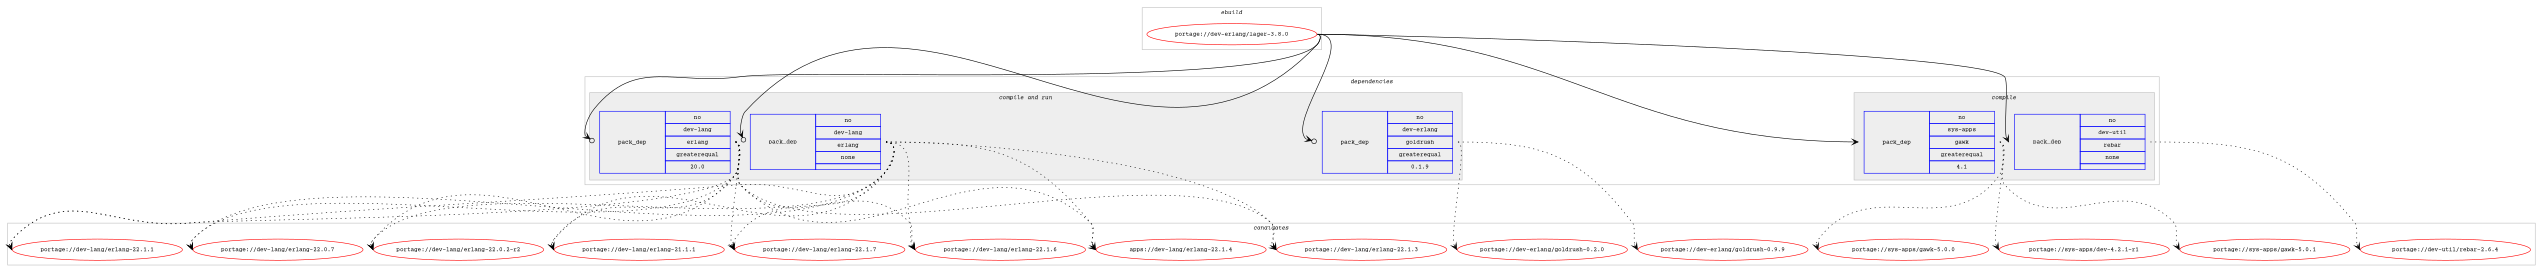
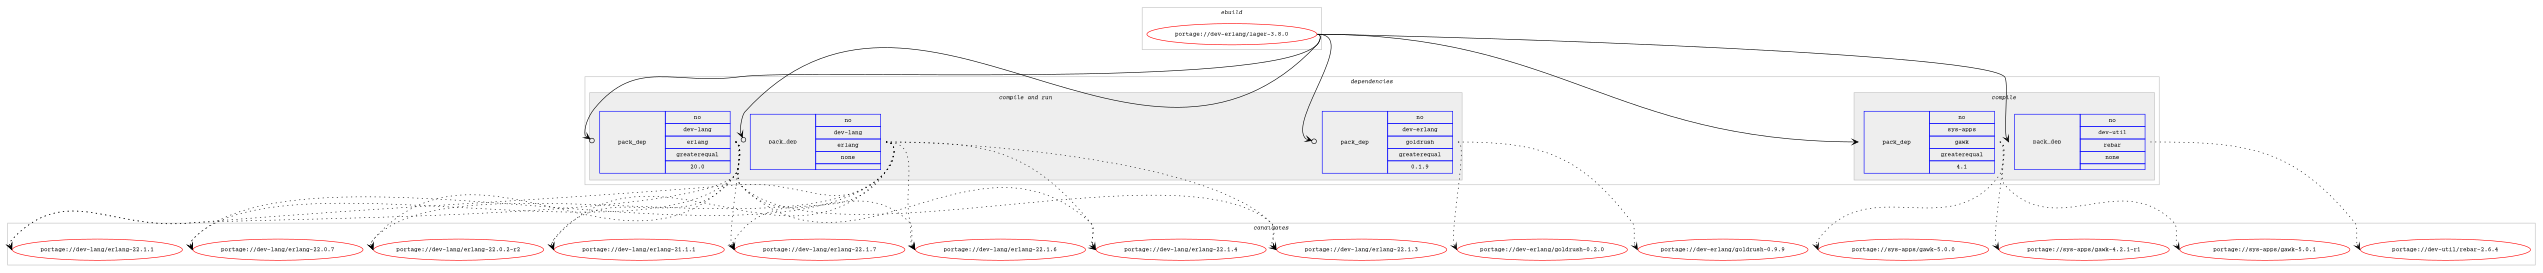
(1181, 250) -> (1181, 250)
(2084, 250) -> (2084, 250)
